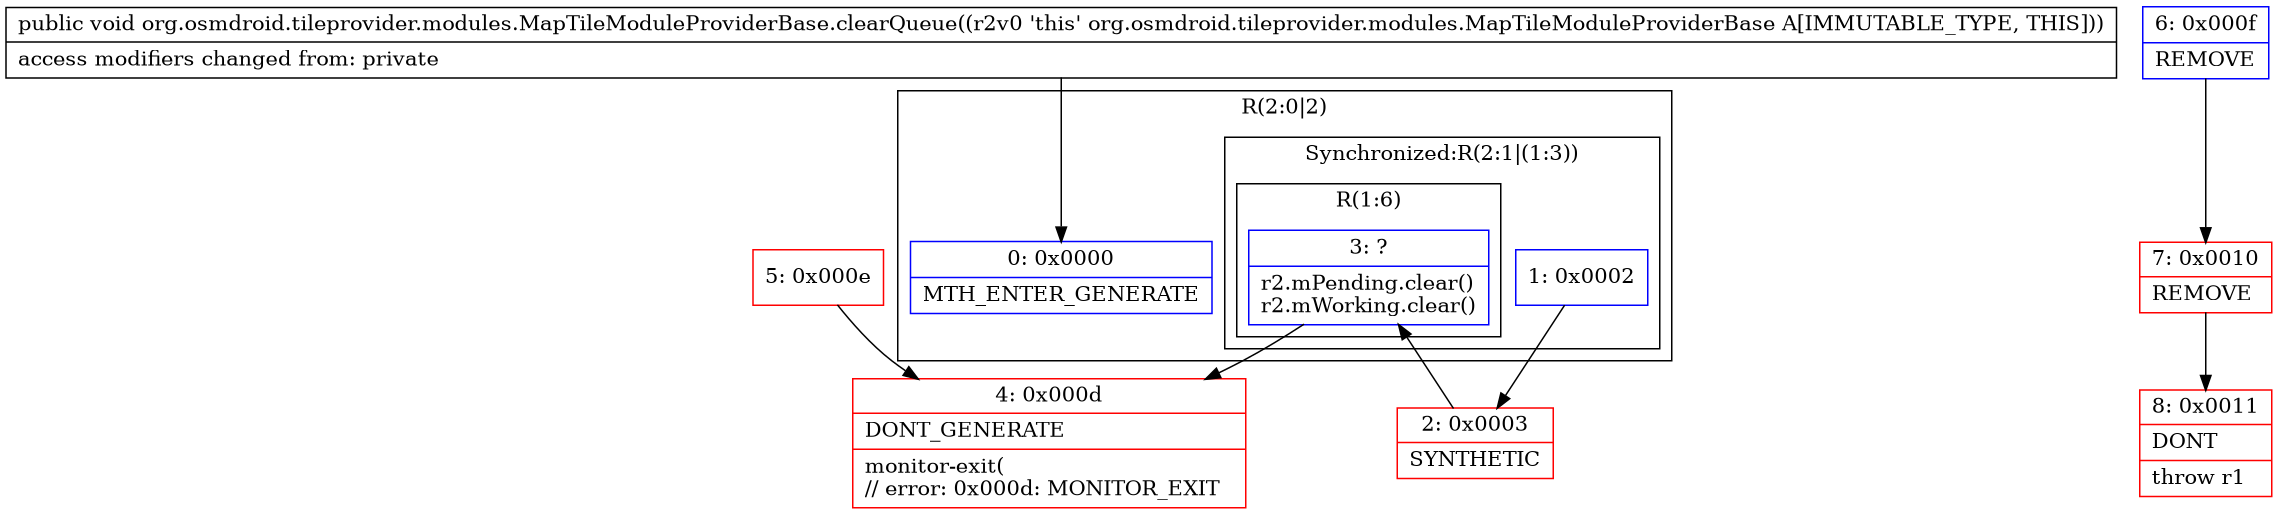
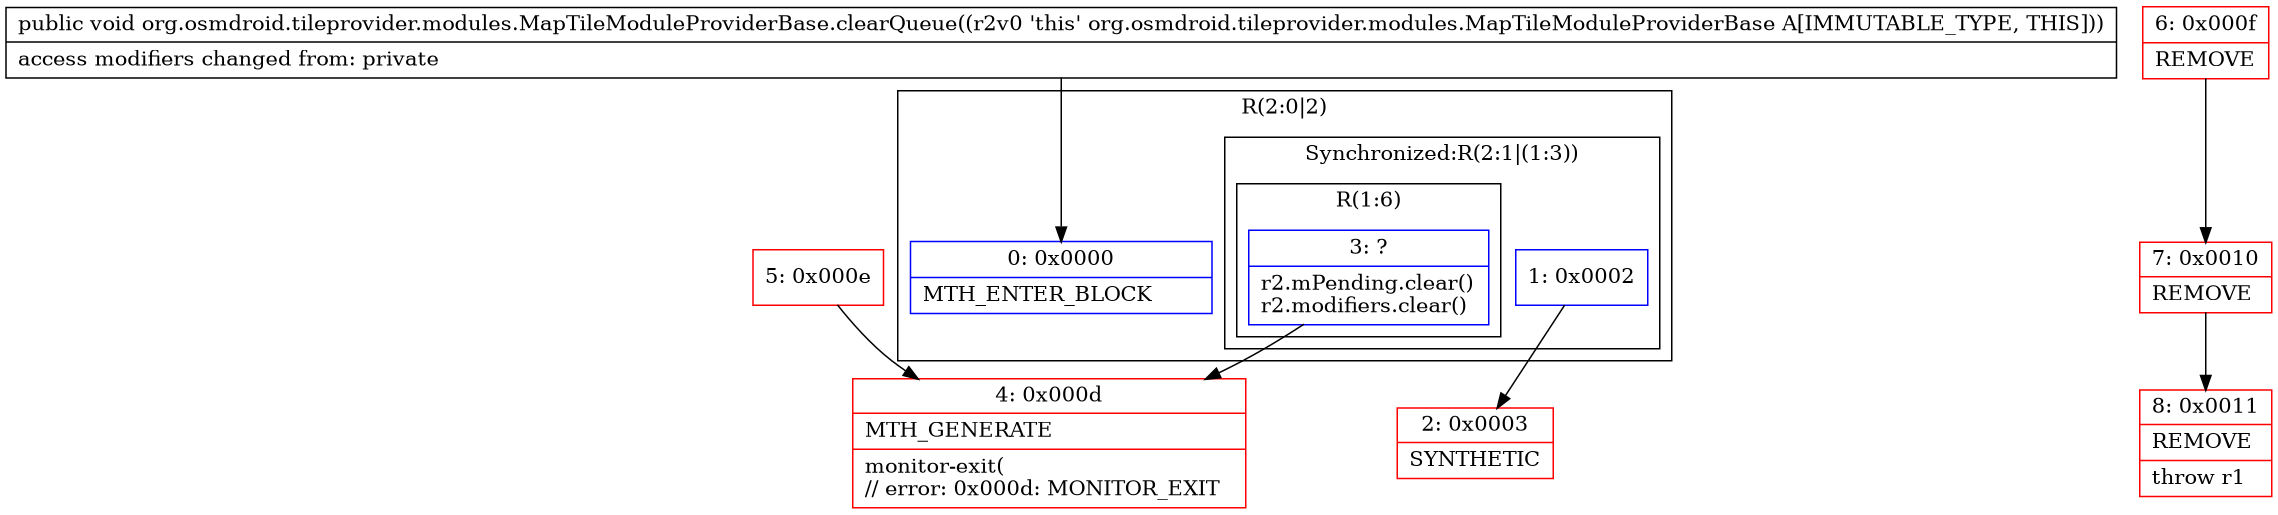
(2206, 43) -> (2206, 43)
(1061, 295) -> (1038, 295)
(1369, 306) -> (1364, 306)
(1430, 373) -> none
(965, 430) -> (959, 430)
(2185, 442) -> (2202, 442)
